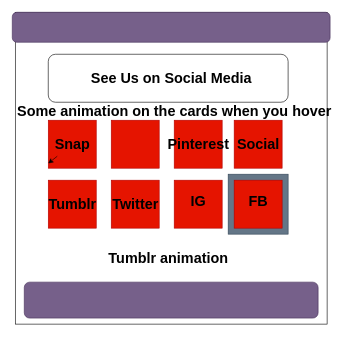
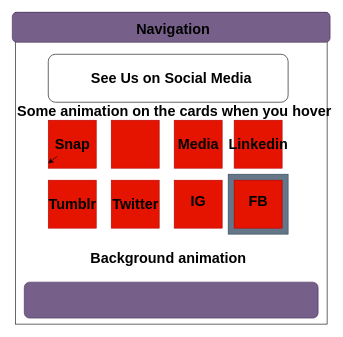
none -> (173, 29)
(199, 144) -> (199, 144)
(259, 144) -> (259, 144)
(169, 258) -> (169, 258)
